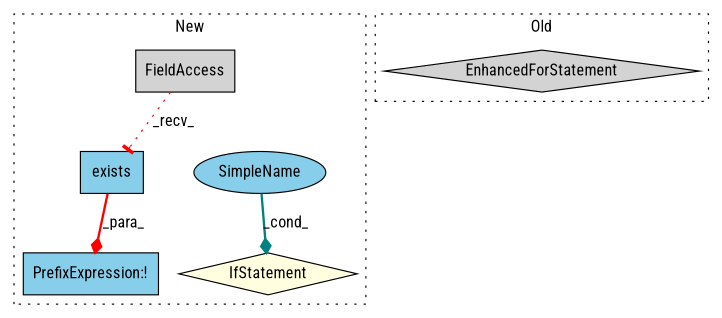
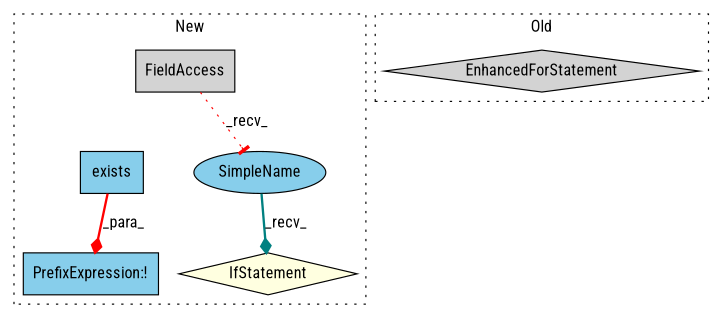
(150, 119) -> (221, 120)
(287, 223) -> (287, 223)
